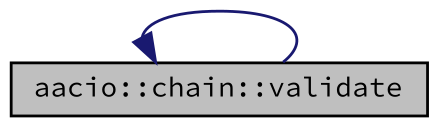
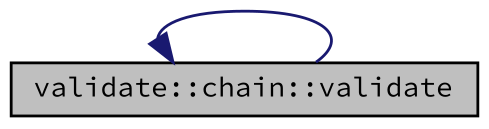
(219, 89) -> (245, 89)
